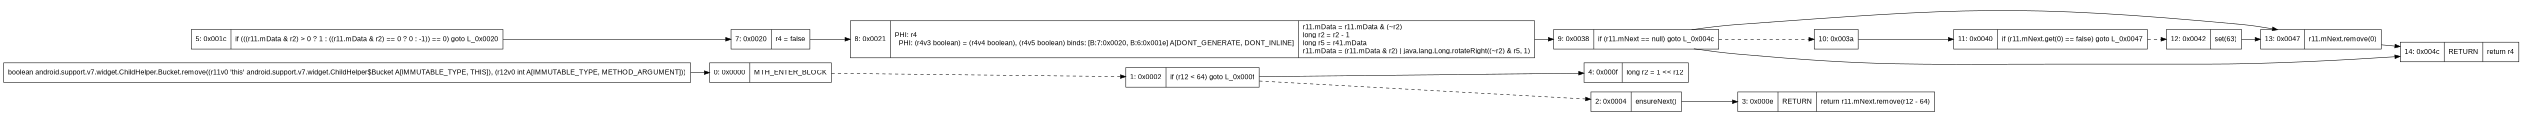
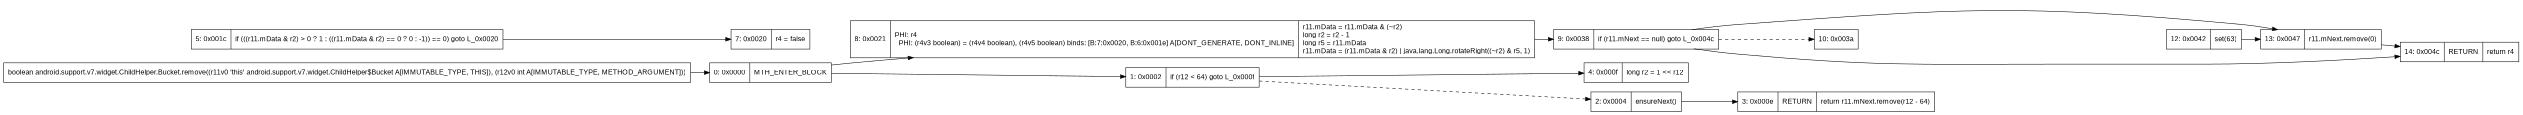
(827, 39) -> (870, 61)
(2051, 39) -> none
(1335, 43) -> (1335, 43)
(976, 75) -> (976, 75)
